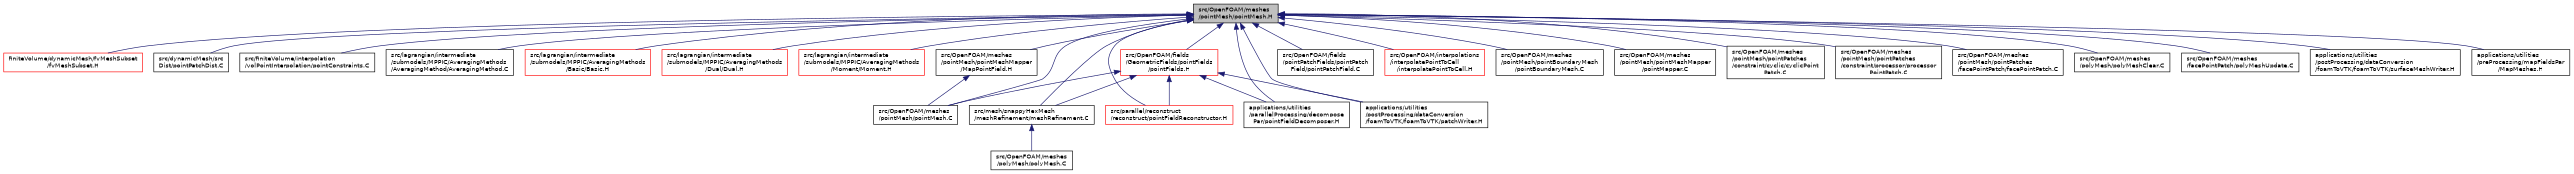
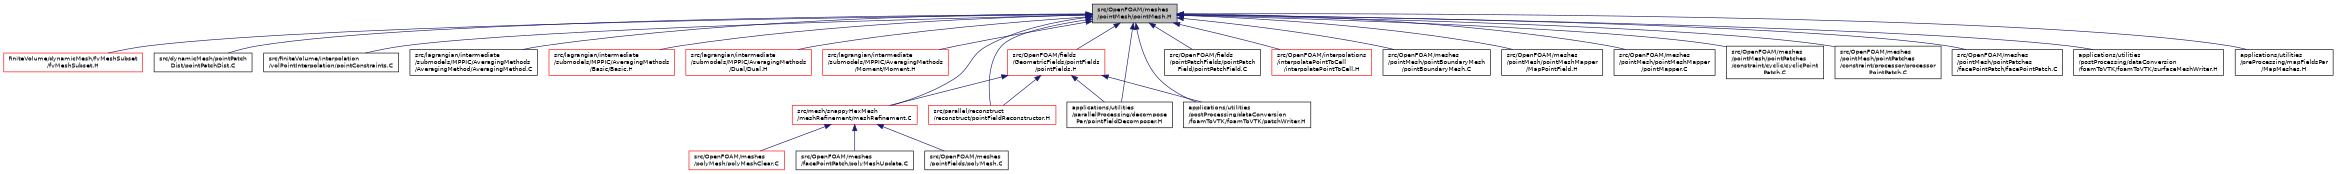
(1692, 21) -> (793, 139)
(1748, 22) -> (855, 141)
(191, 62) -> (203, 62)
(2122, 62) -> (737, 160)
(916, 115) -> none
(1032, 115) -> (855, 115)
(1032, 160) -> (966, 160)
